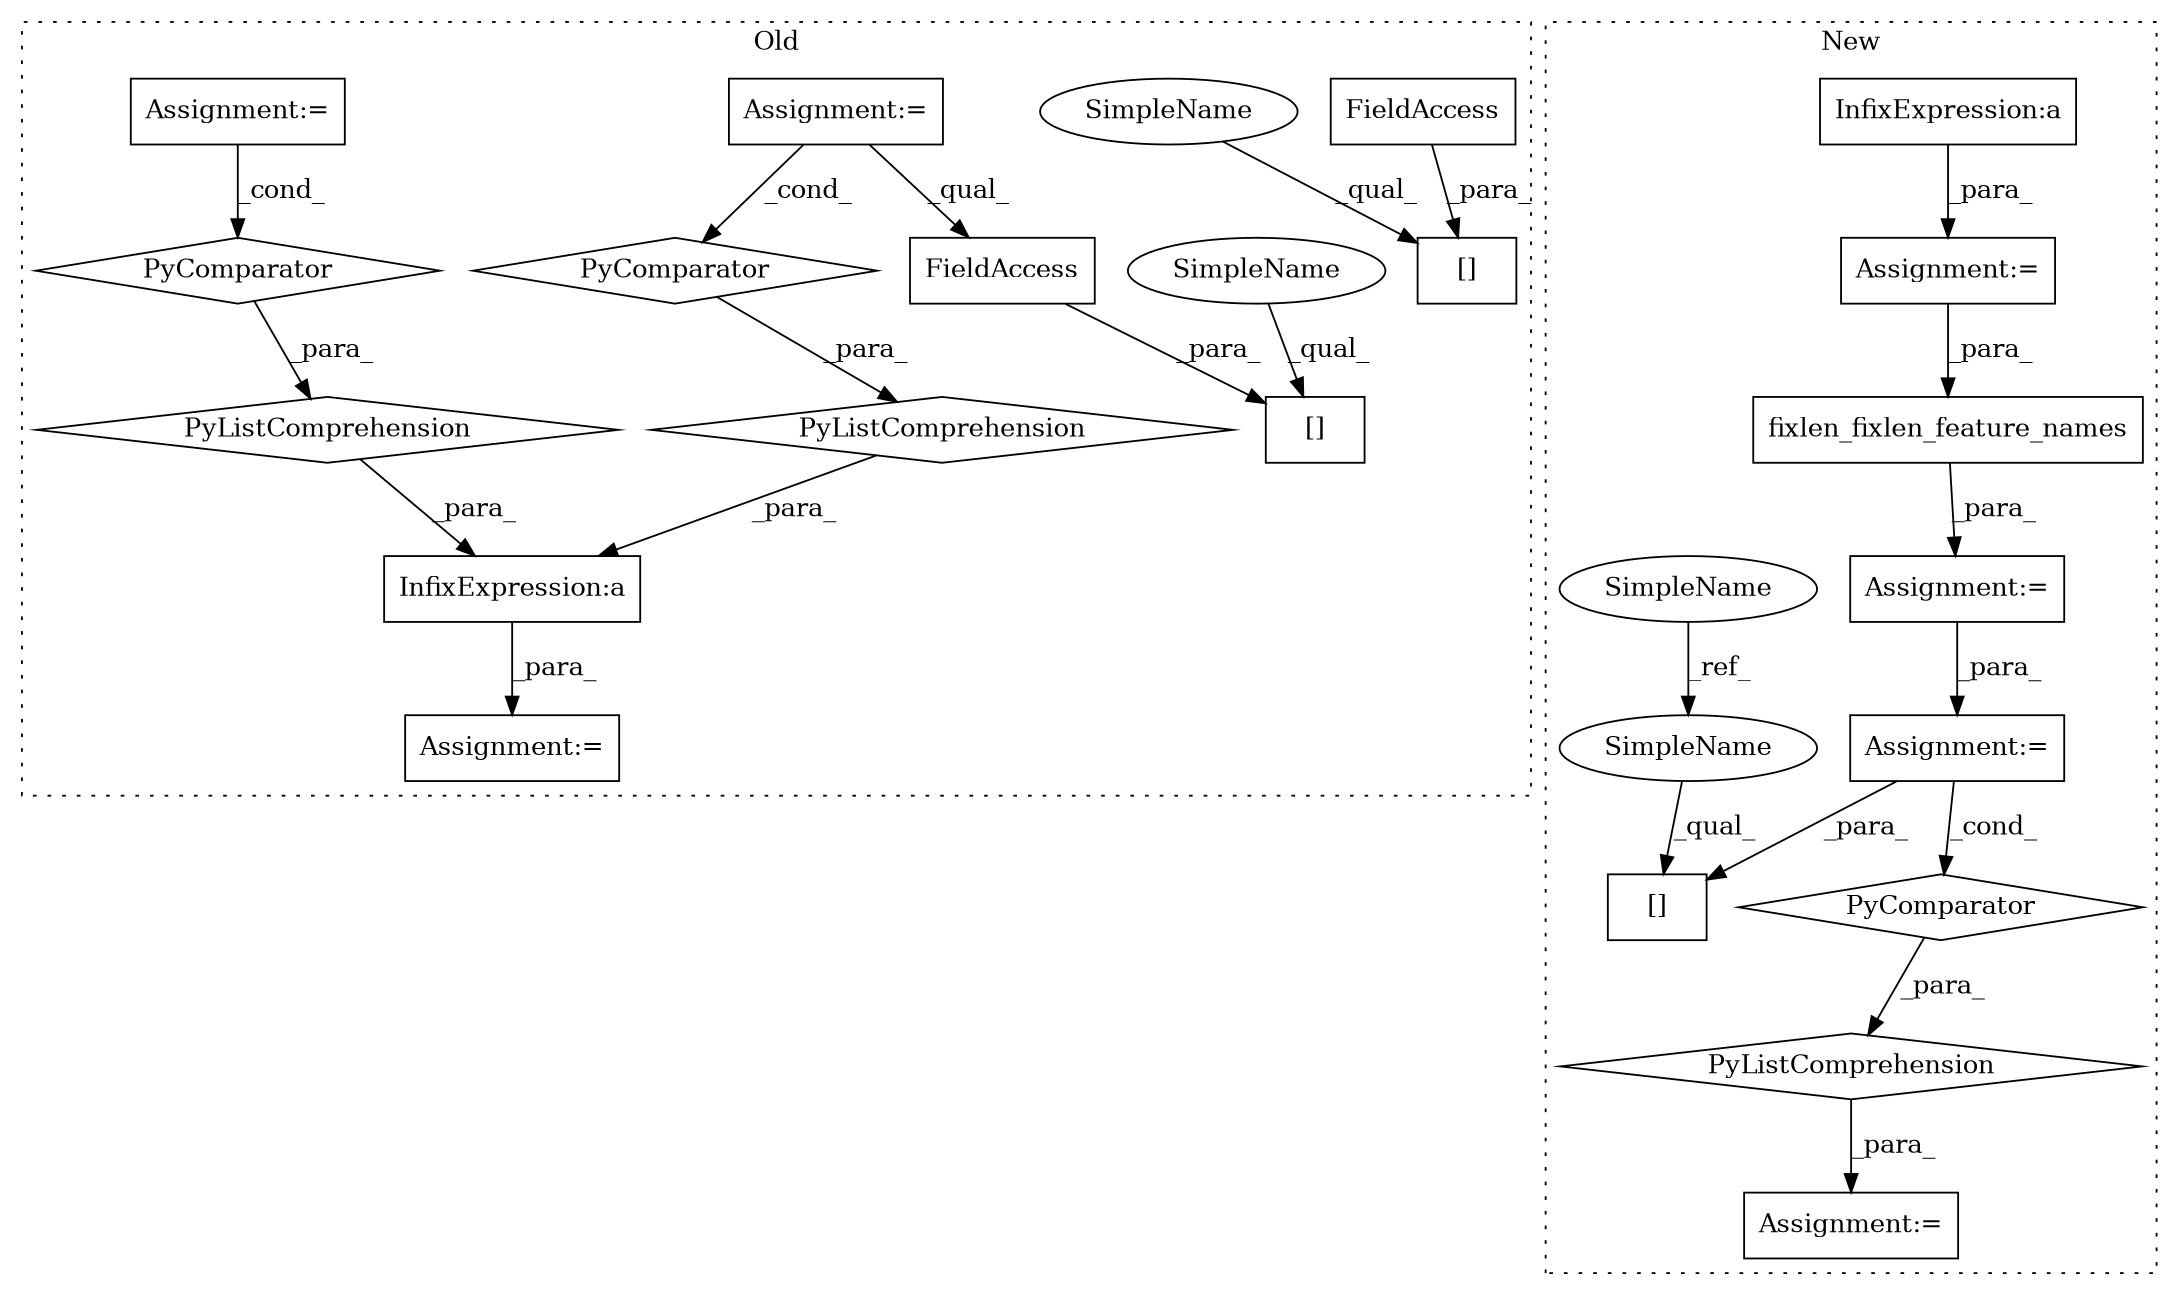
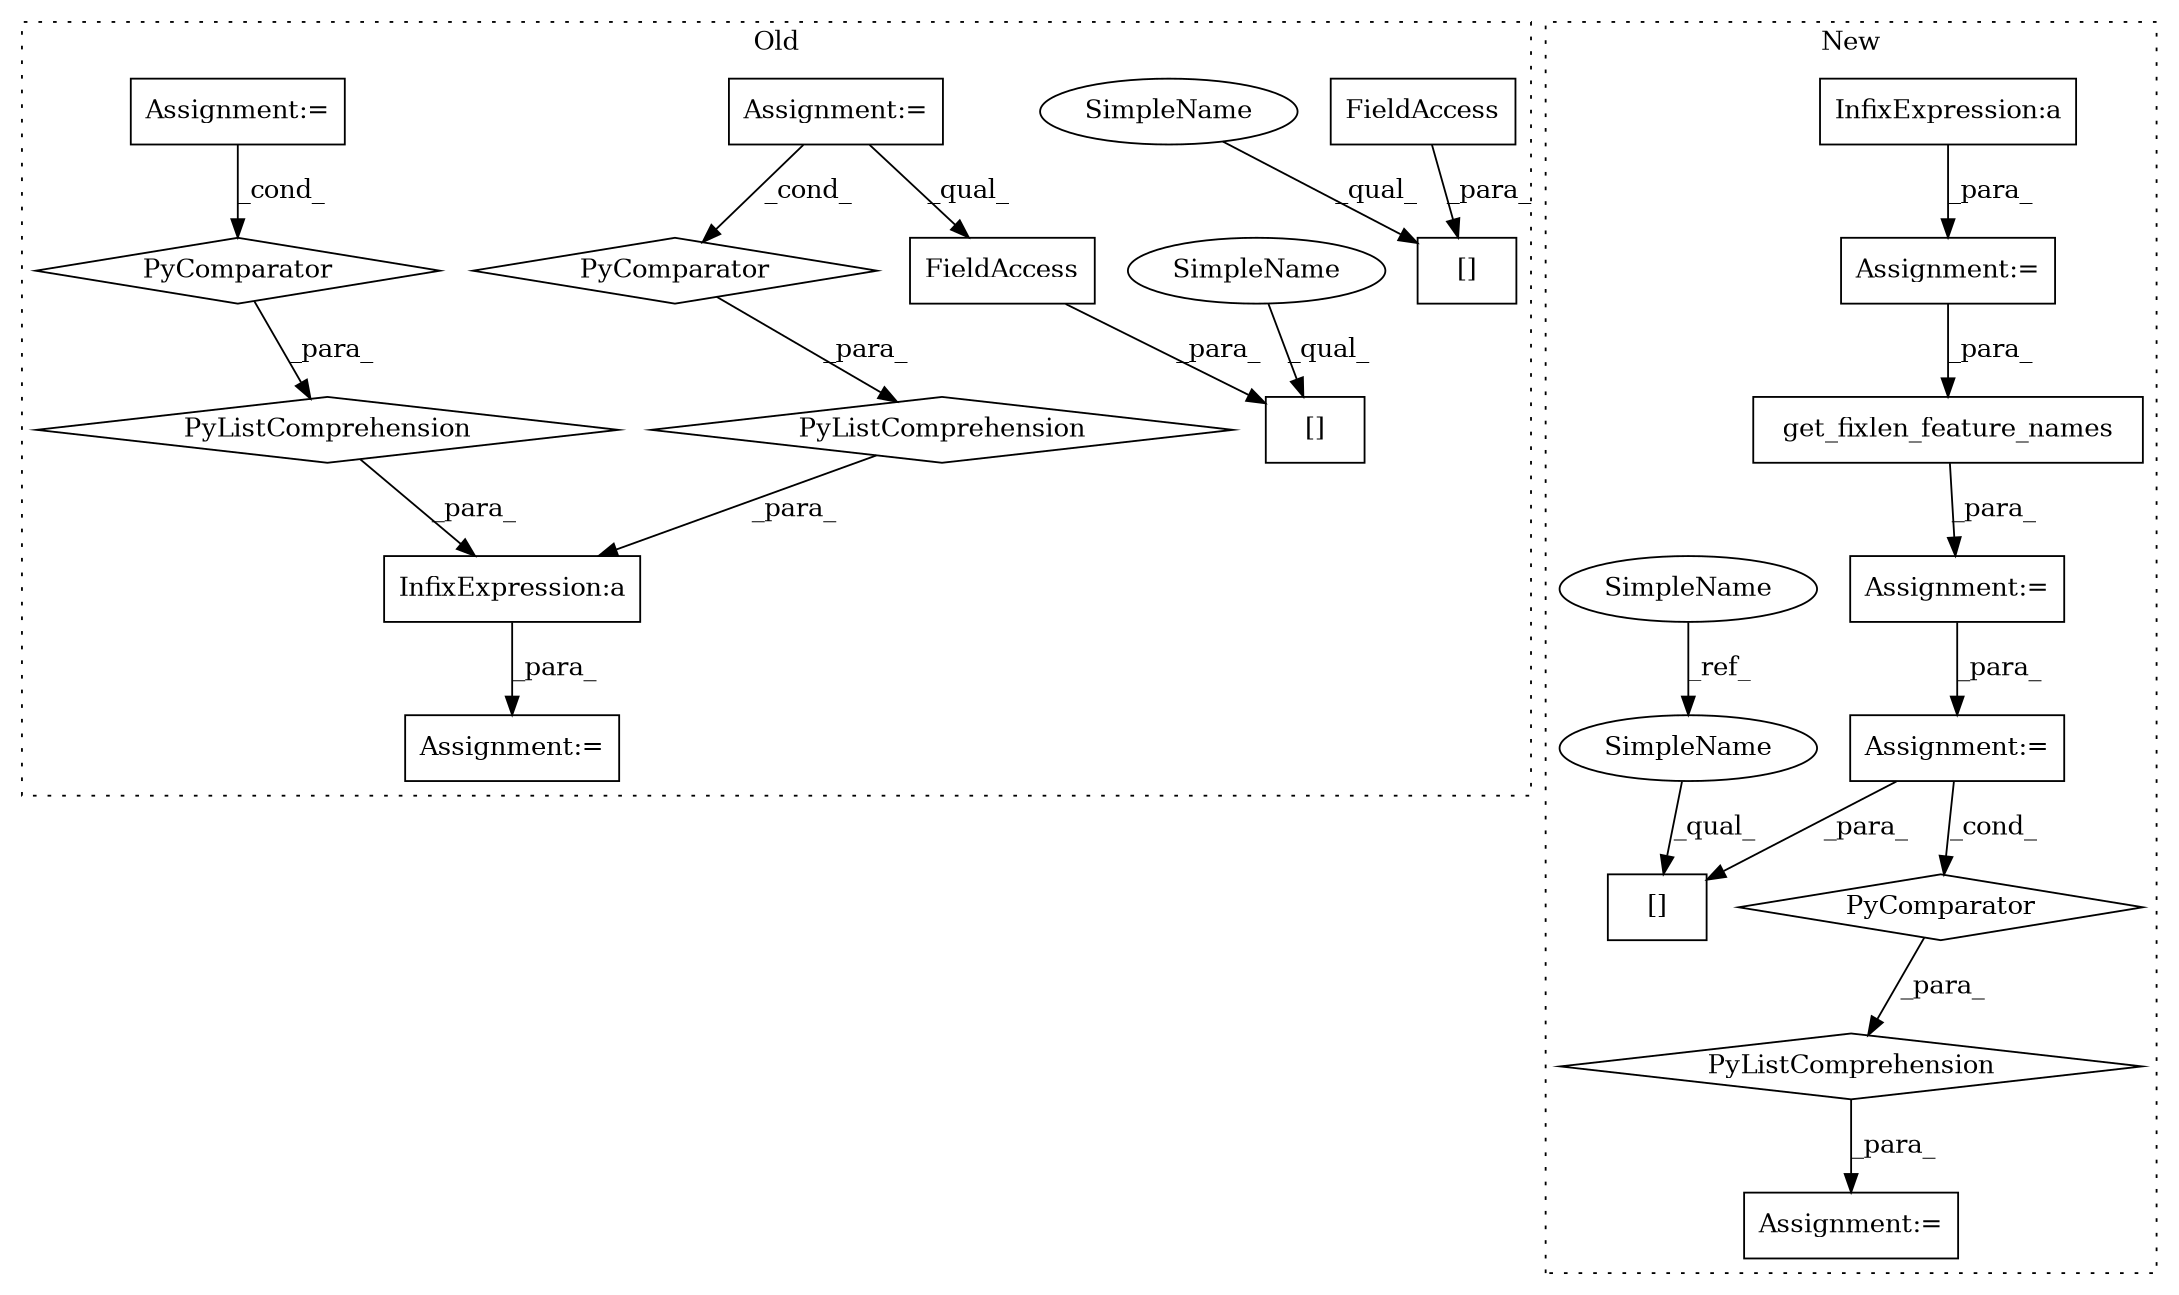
(1948, 430) -> (1948, 430)
